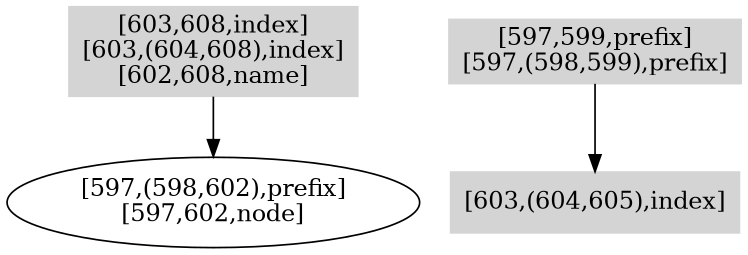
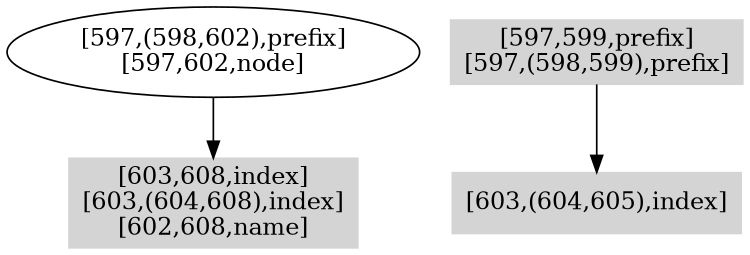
(213, 118) -> (213, 120)
